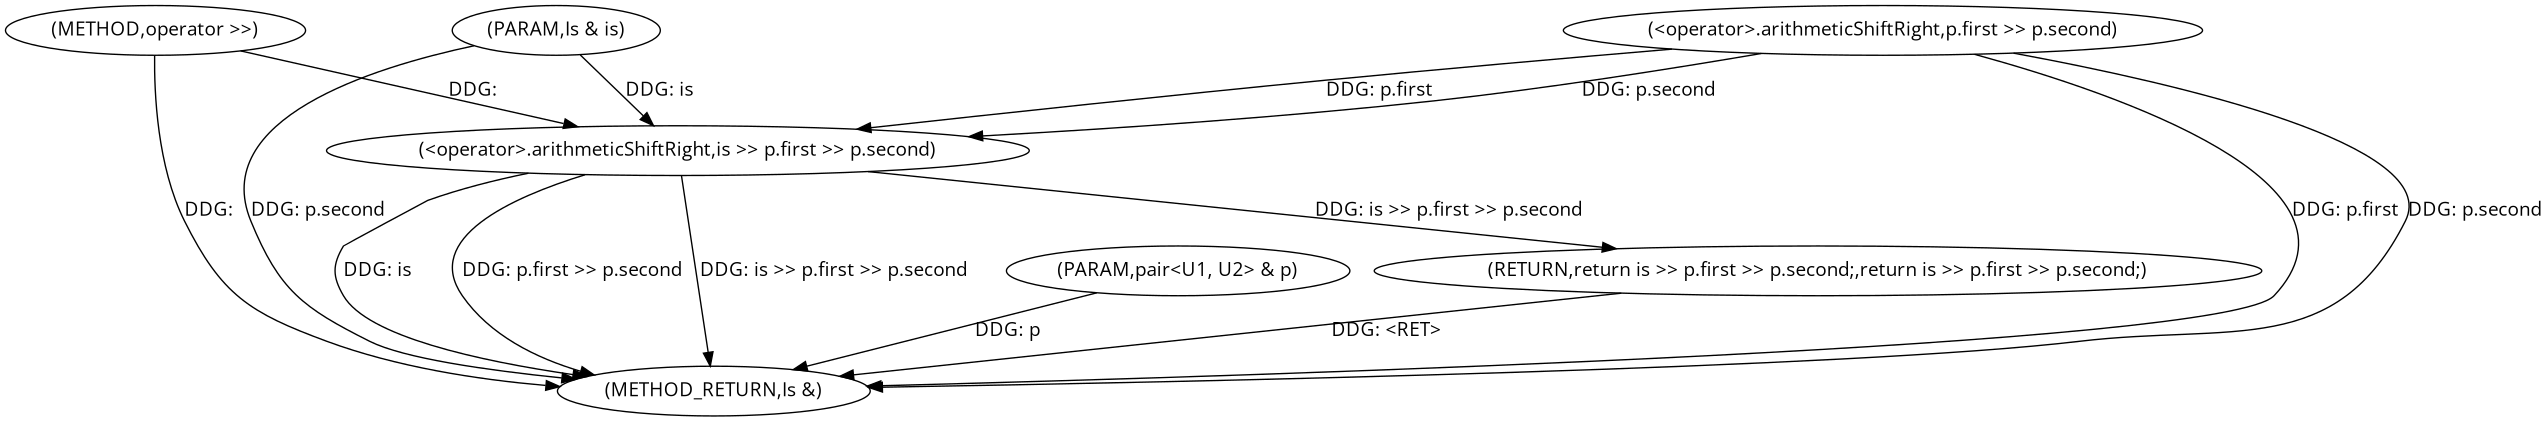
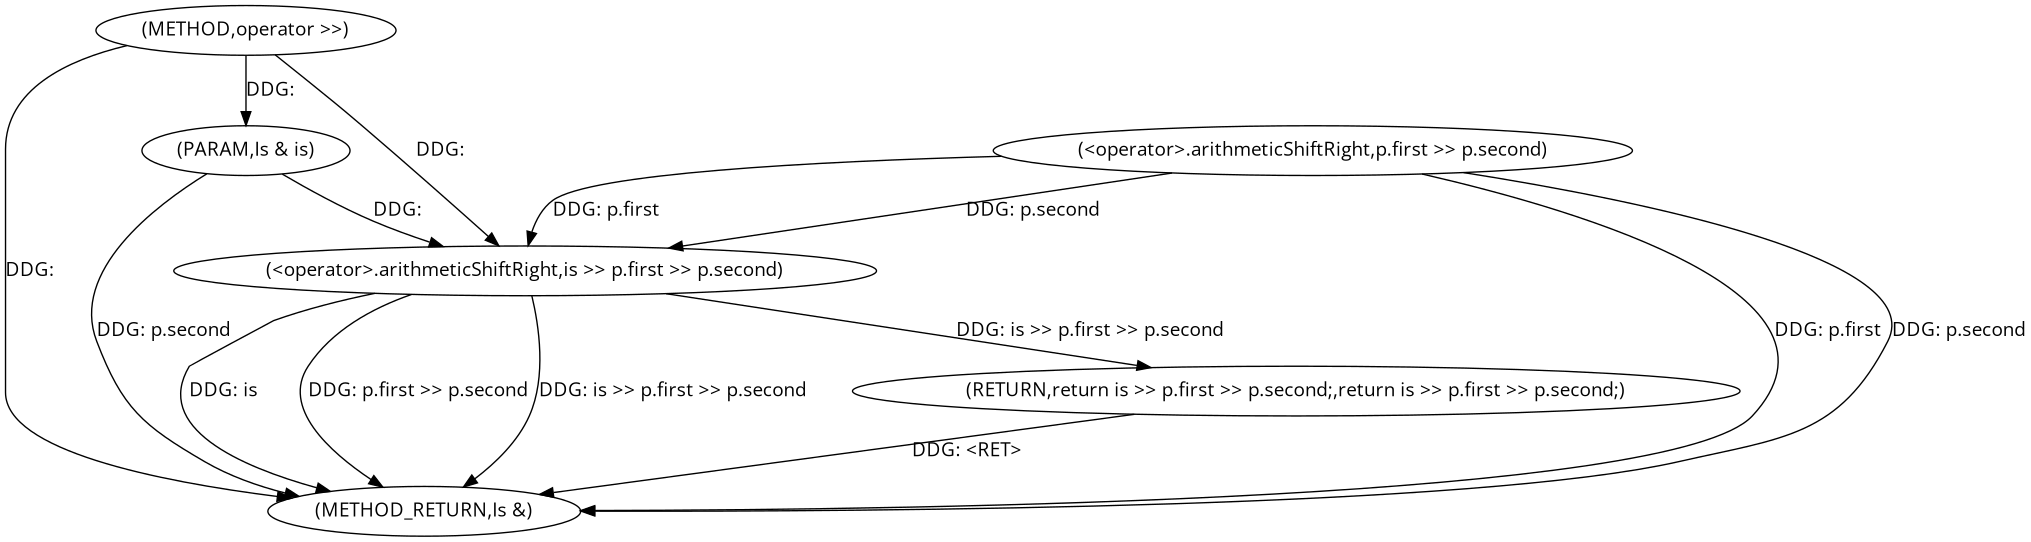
none -> (246, 84)
(660, 91) -> (401, 211)
(1178, 271) -> none
